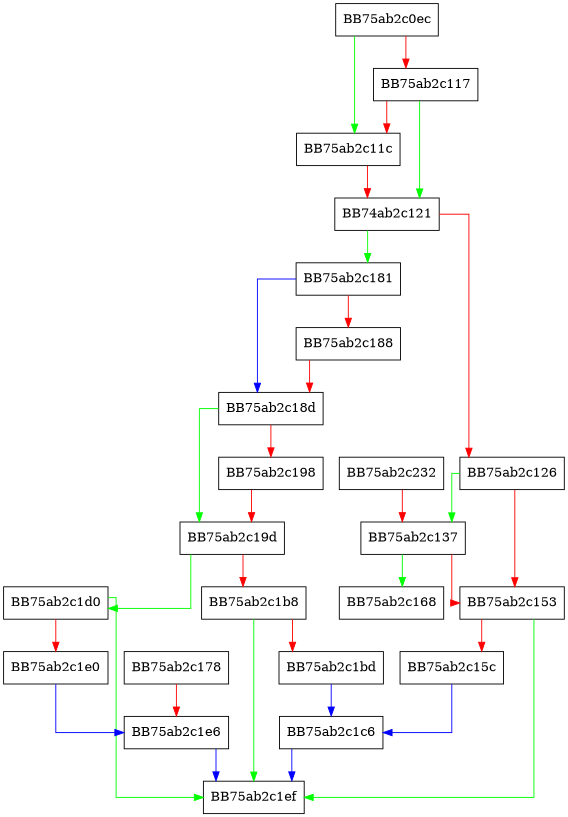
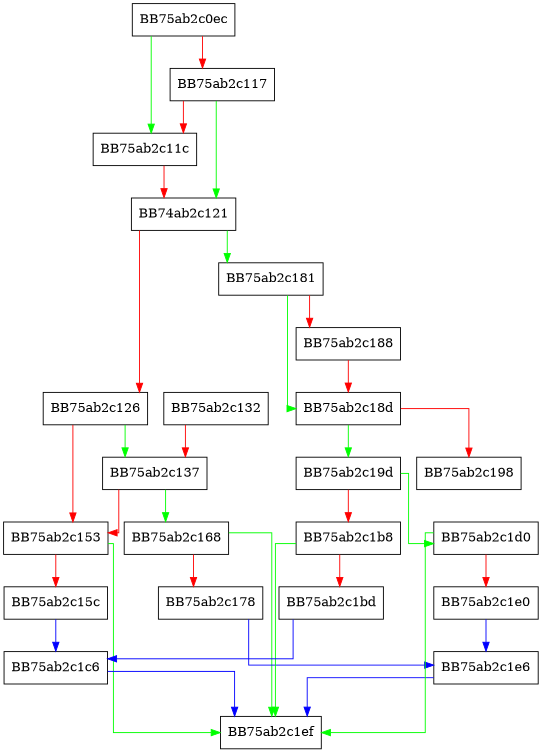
(257, 312) -> (288, 352)
(391, 473) -> (216, 409)
(252, 501) -> none
none -> (193, 566)
none -> (272, 599)
(176, 696) -> (314, 665)
